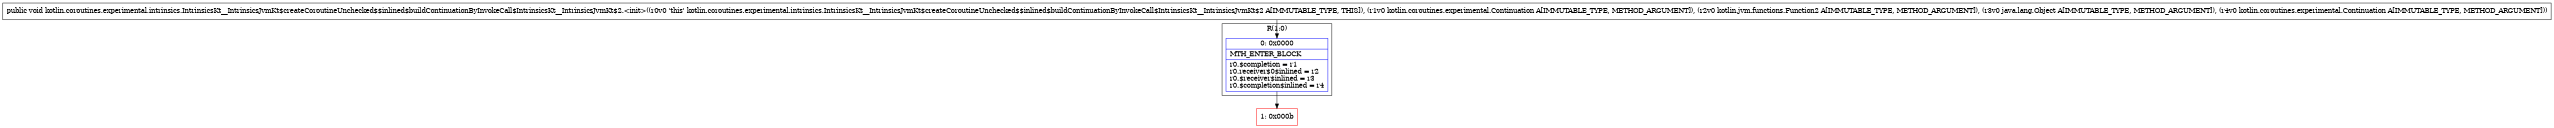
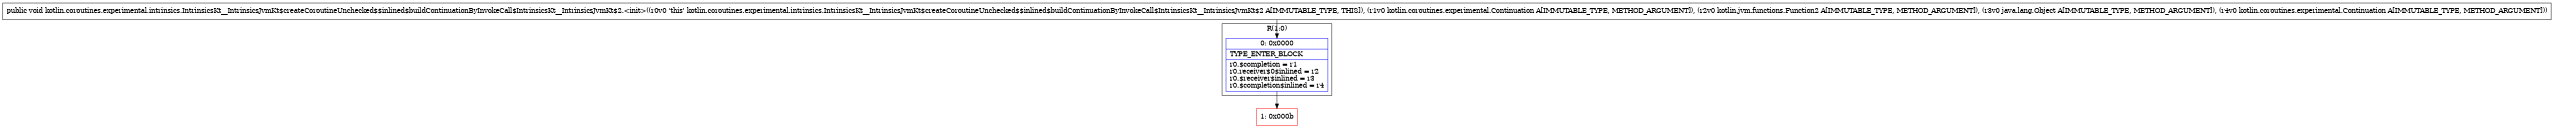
(1266, 54) -> (1266, 54)
